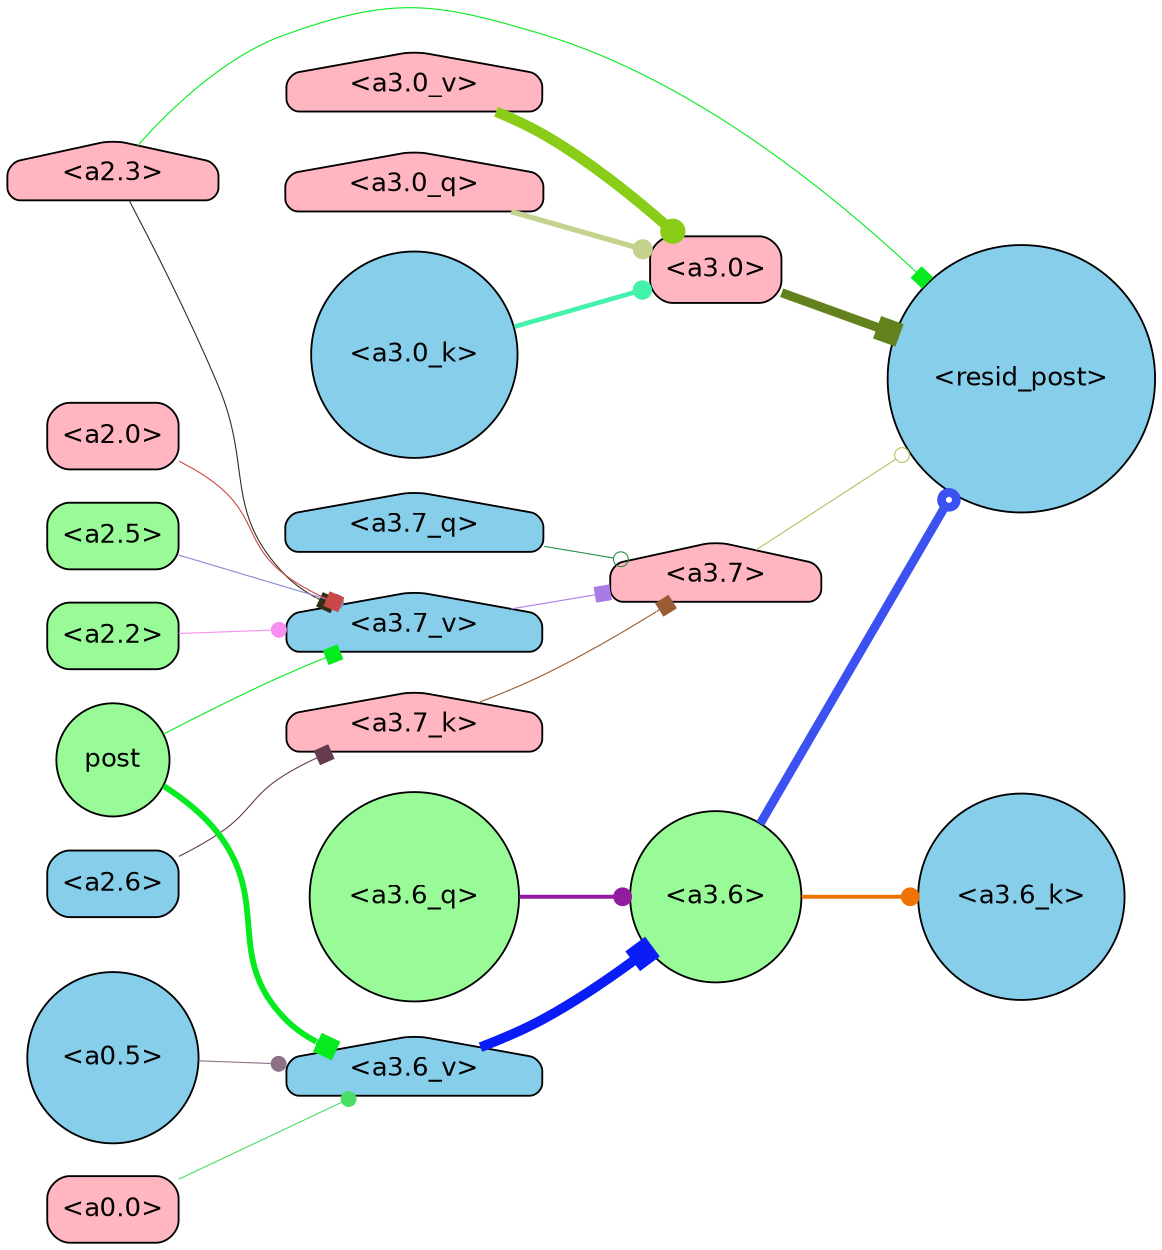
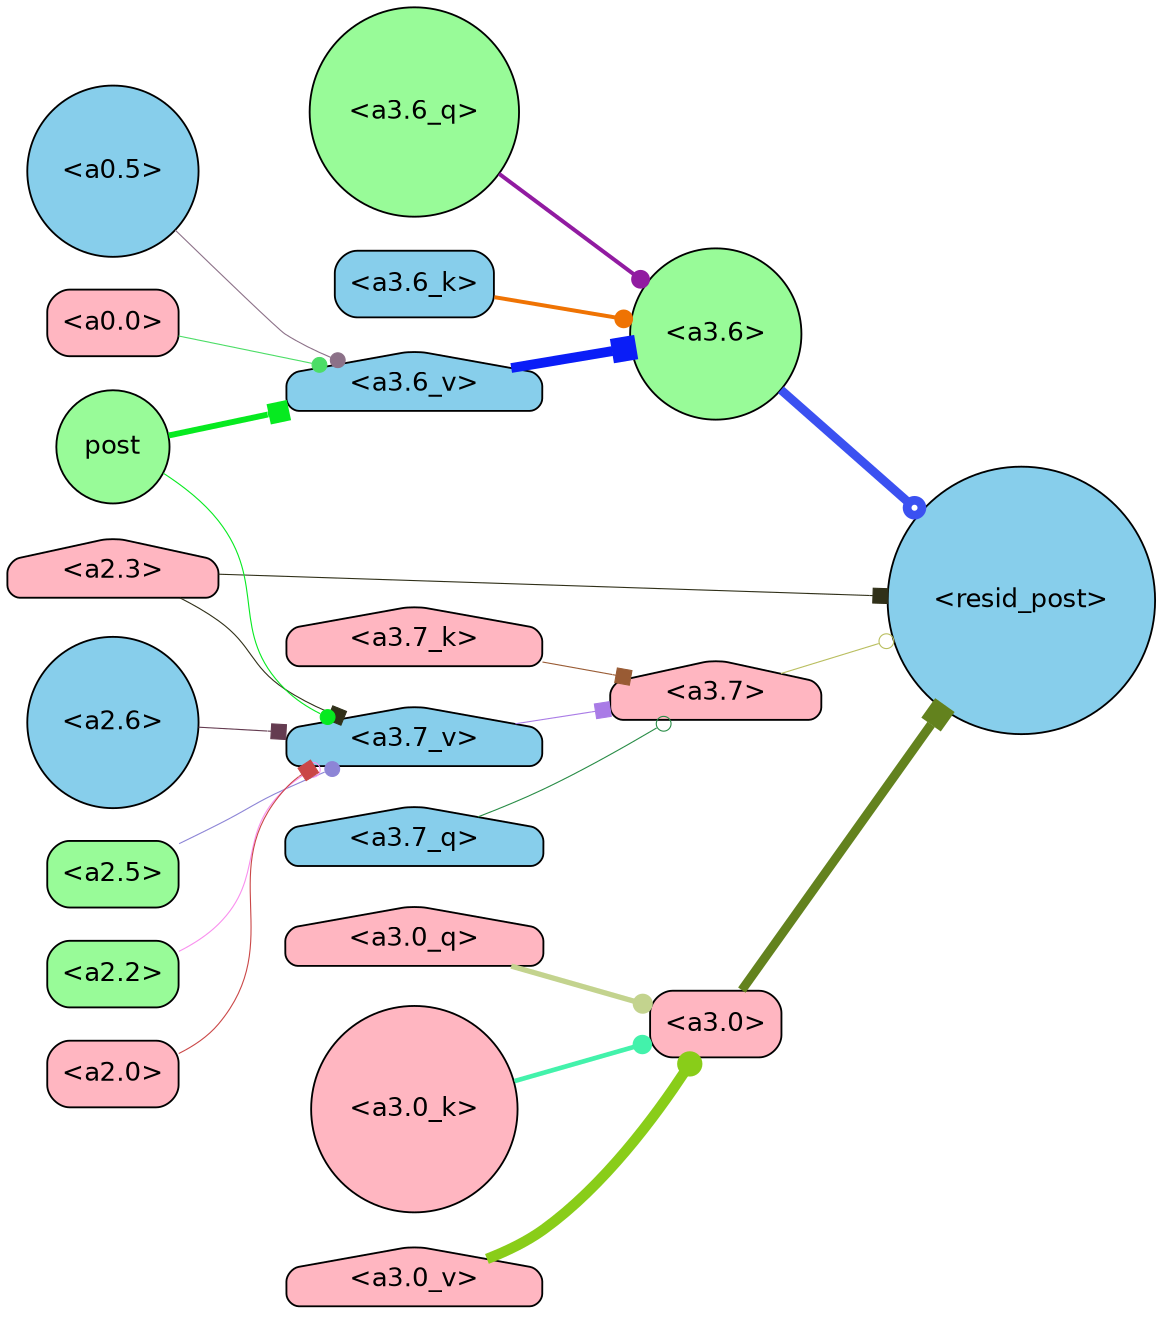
(539, 33) -> (544, 585)
(414, 355) -> (414, 1109)
(225, 632) -> (237, 899)
(242, 695) -> (247, 592)
(247, 809) -> (233, 729)
(113, 884) -> (113, 722)
(852, 897) -> (555, 307)
(1021, 897) -> (414, 284)
